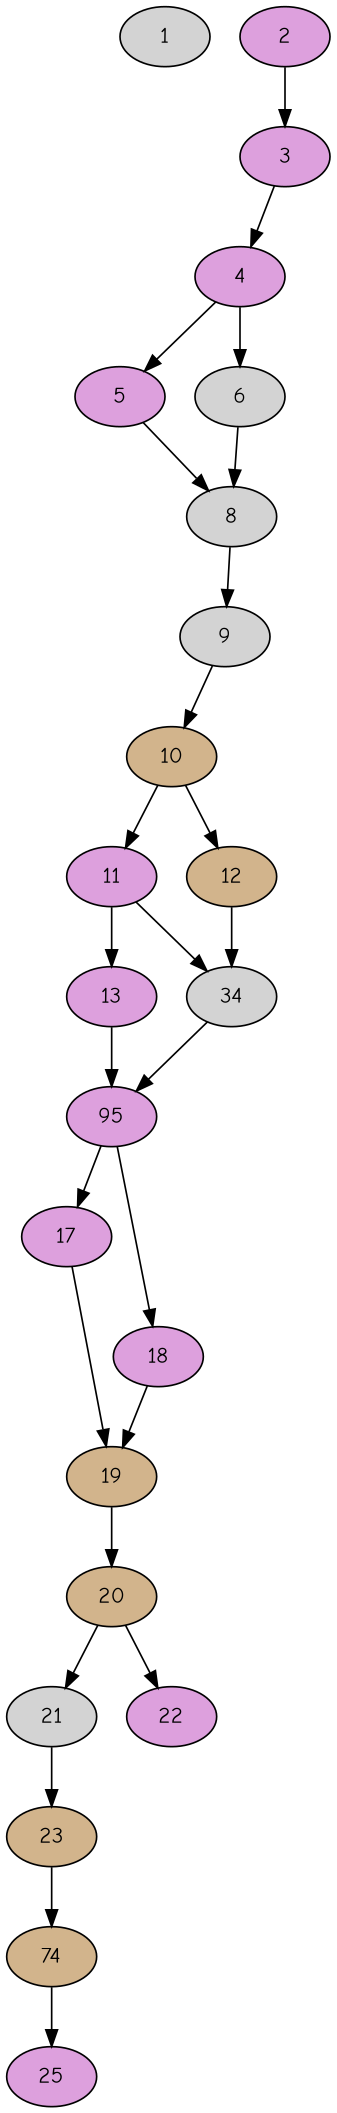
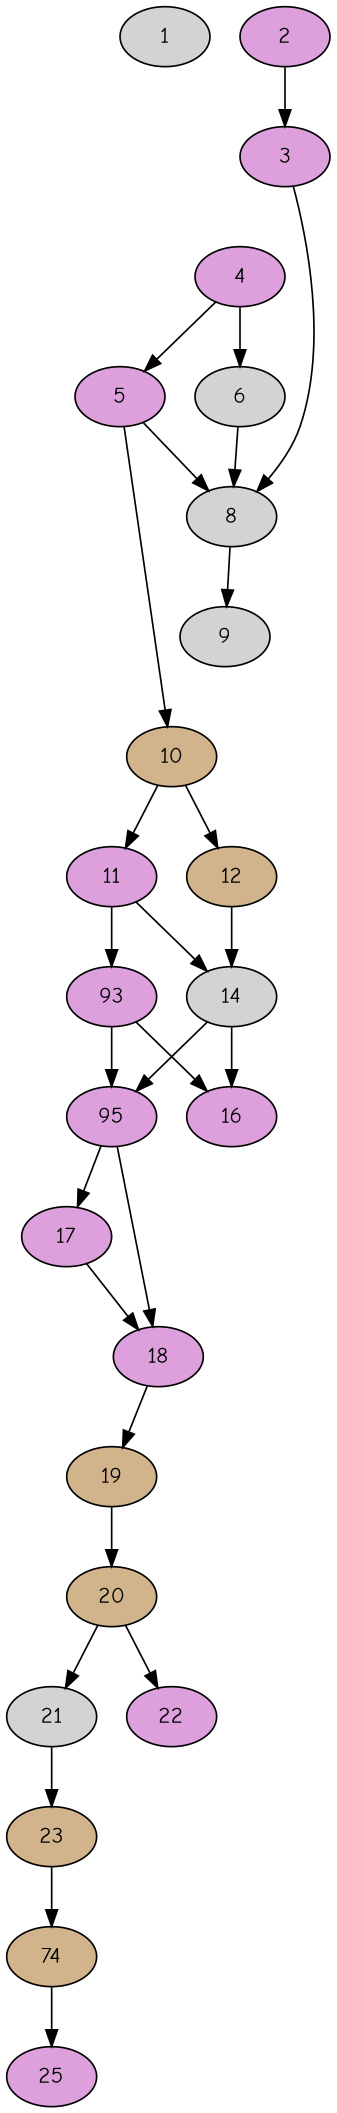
(266, 209) -> (314, 337)
(202, 689) -> (145, 568)
(112, 997) -> (112, 997)
(232, 997) -> (232, 997)
none -> (232, 1117)
(88, 1348) -> (107, 1290)
